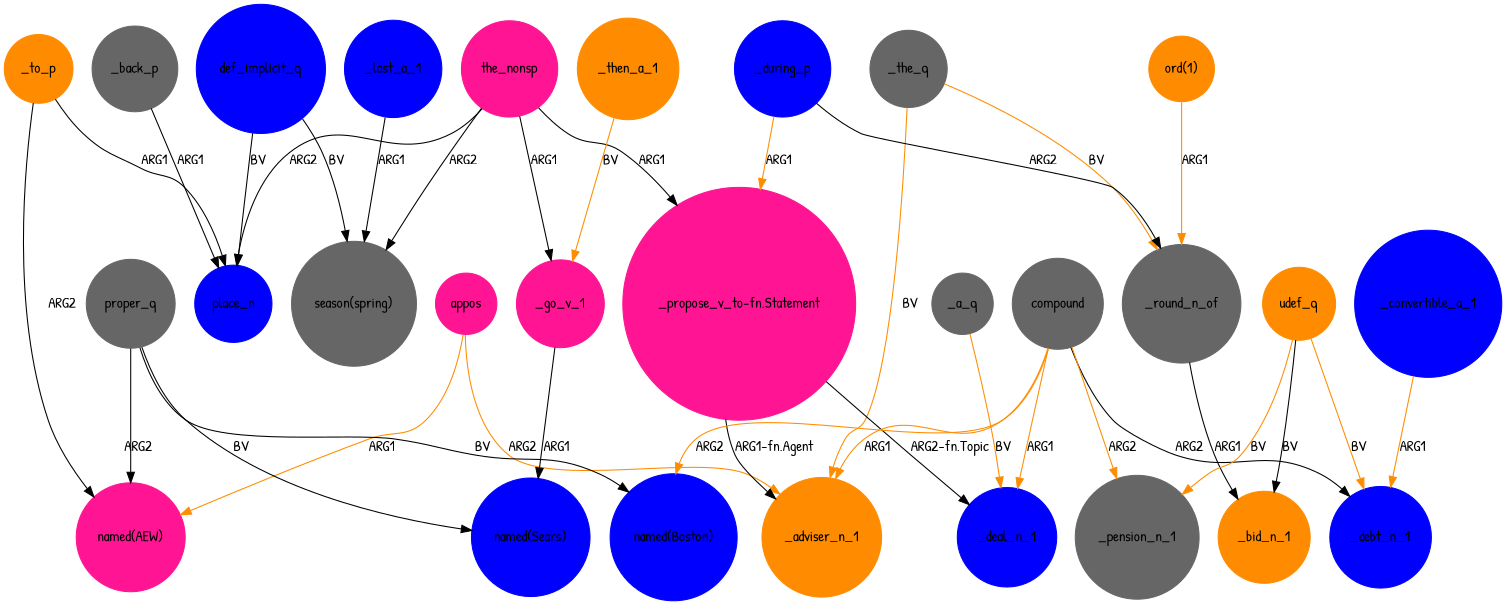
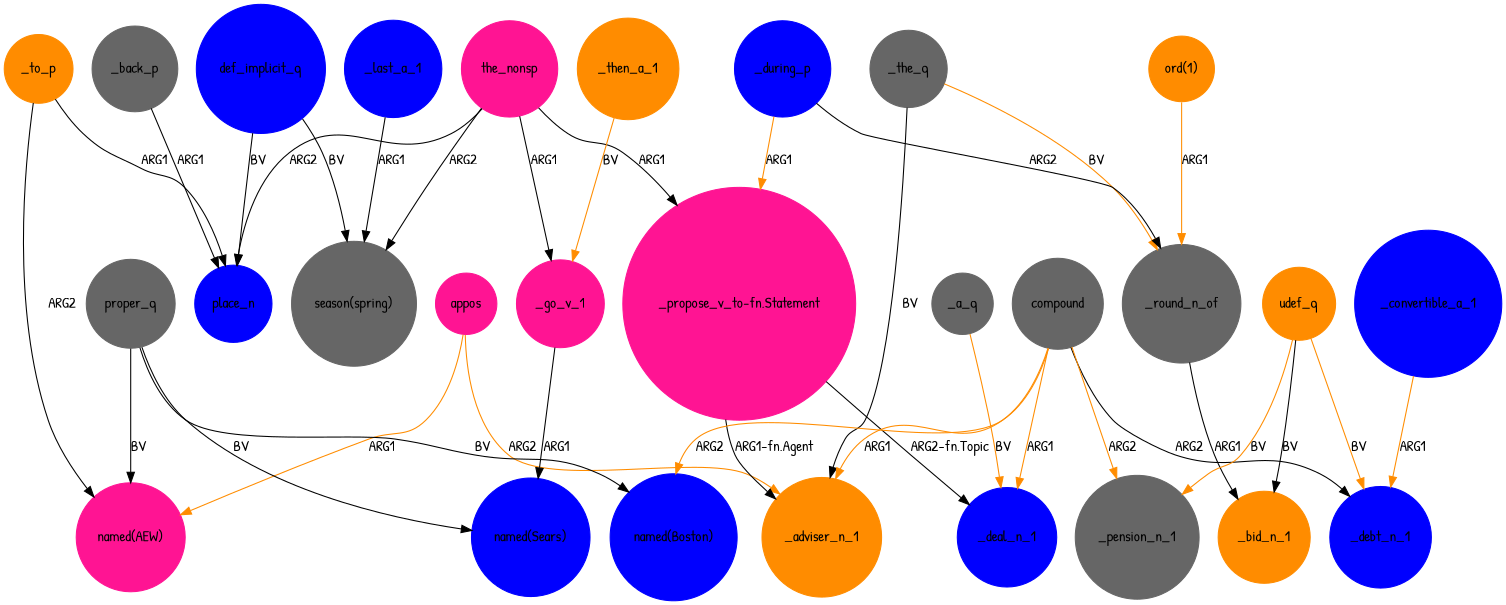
(892, 295) -> (892, 295)
(139, 447) -> (139, 447)
